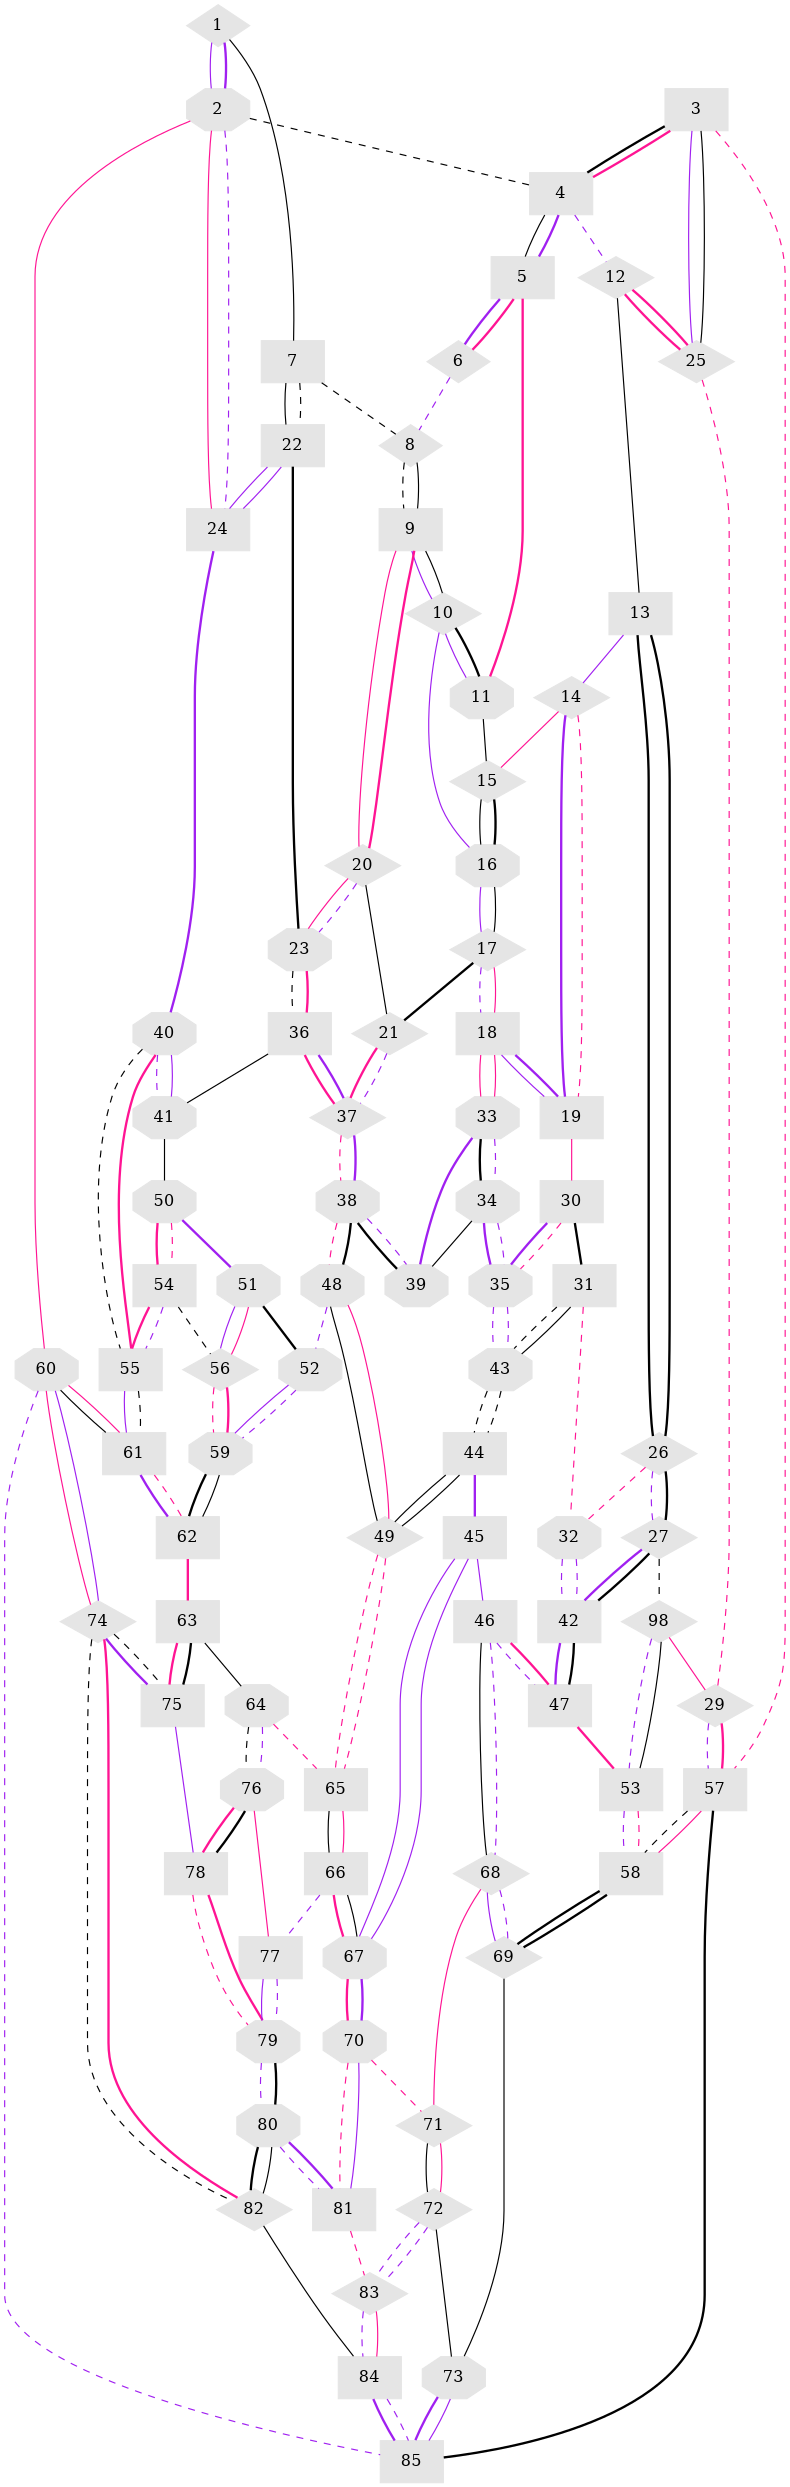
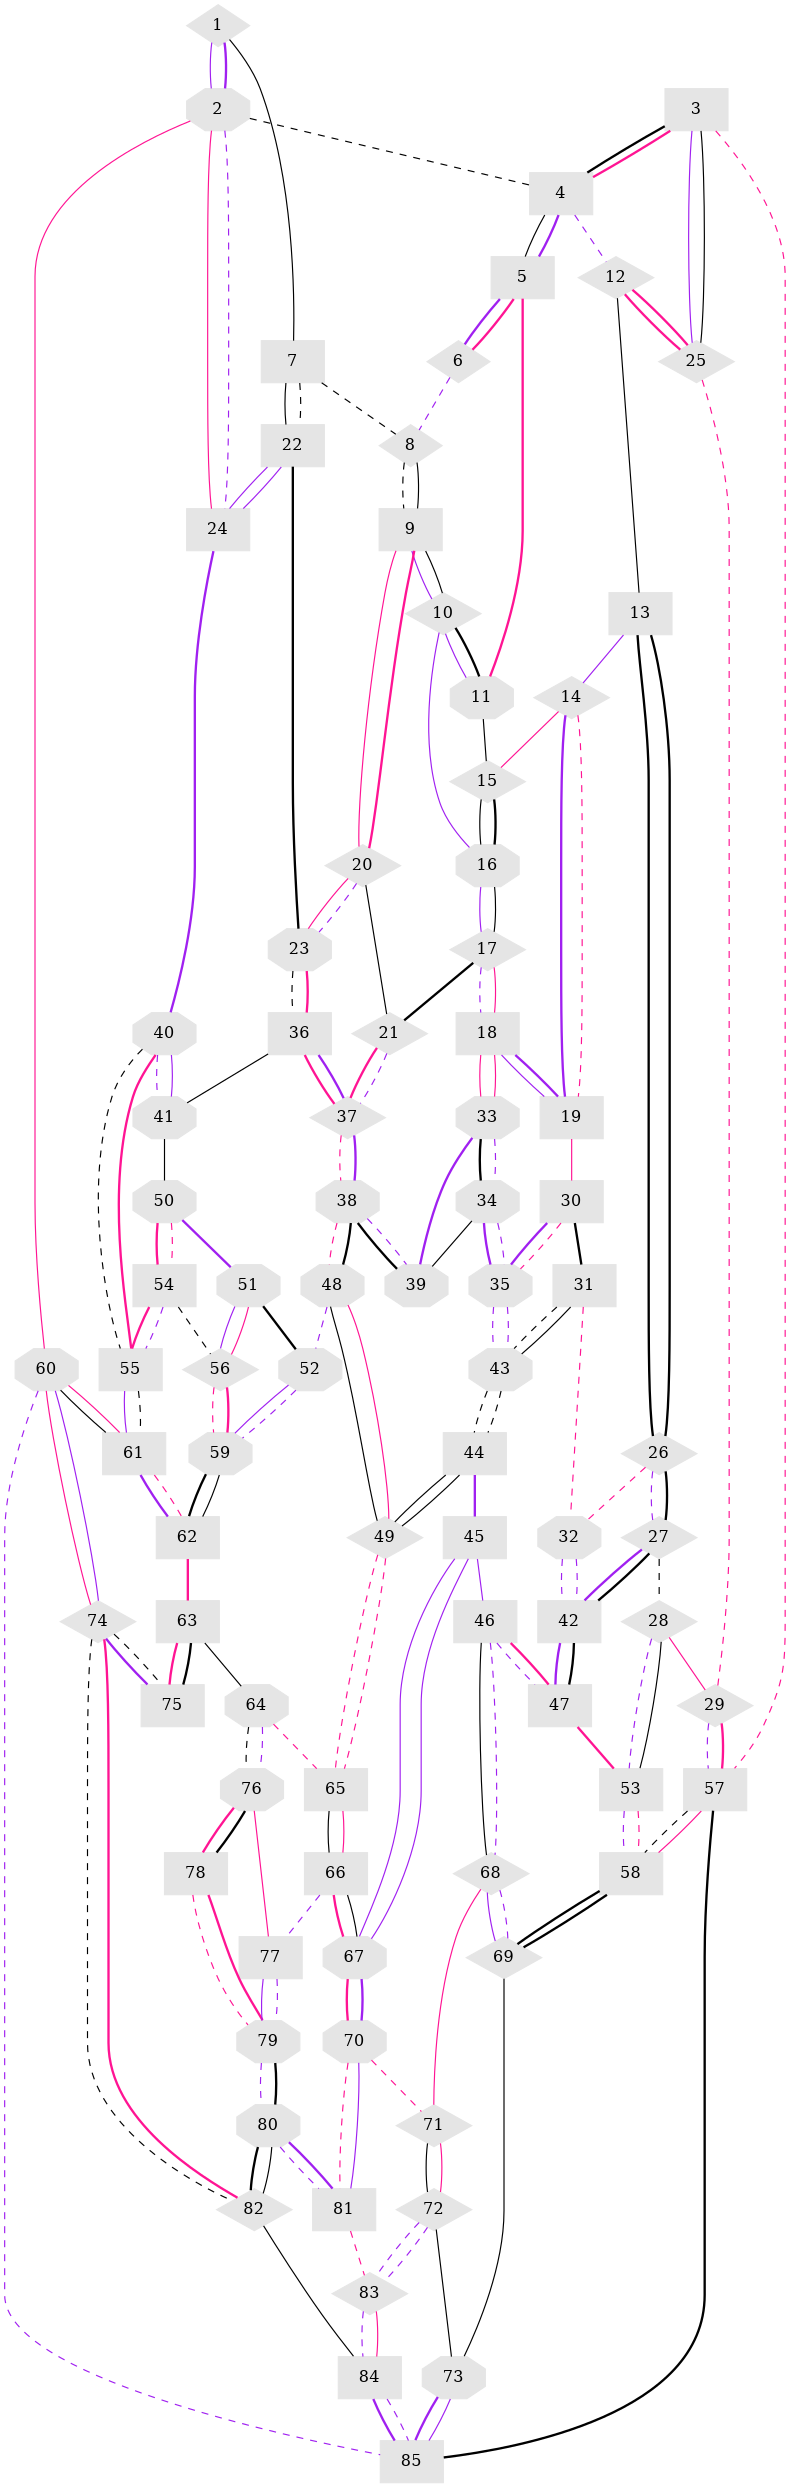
(659, 1622) -> (659, 1622)
(184, 1790) -> none
